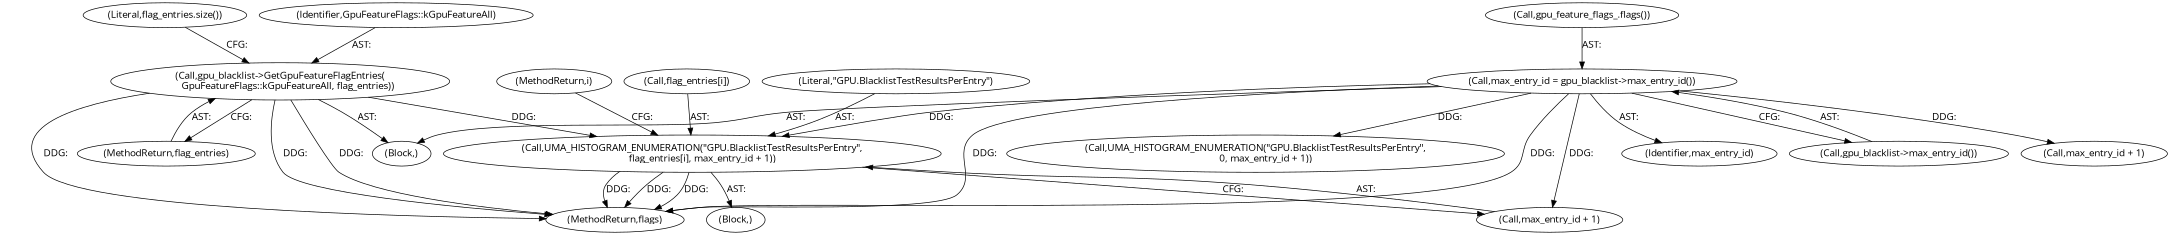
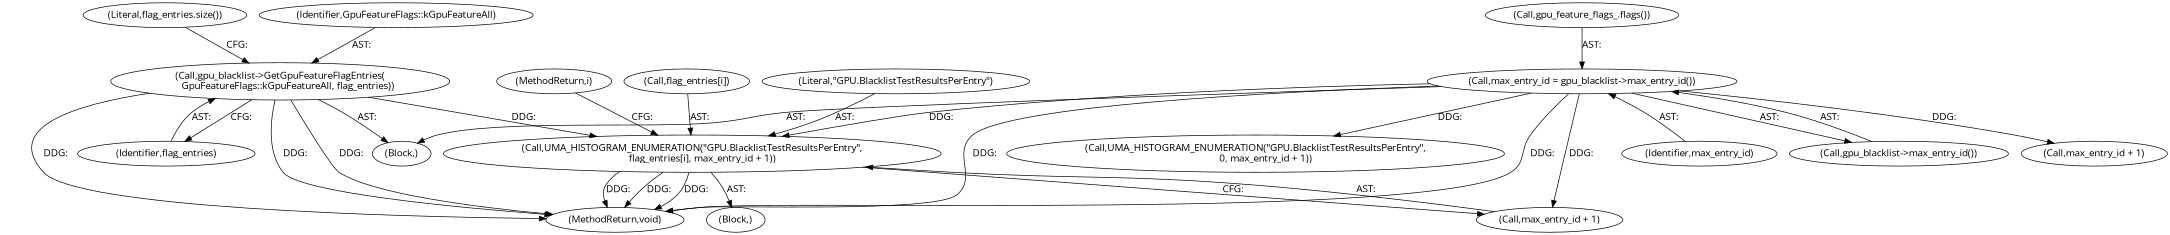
(1771, 118) -> (1771, 118)
(1619, 122) -> (1651, 117)
(166, 154) -> (166, 154)
(615, 220) -> (615, 220)
